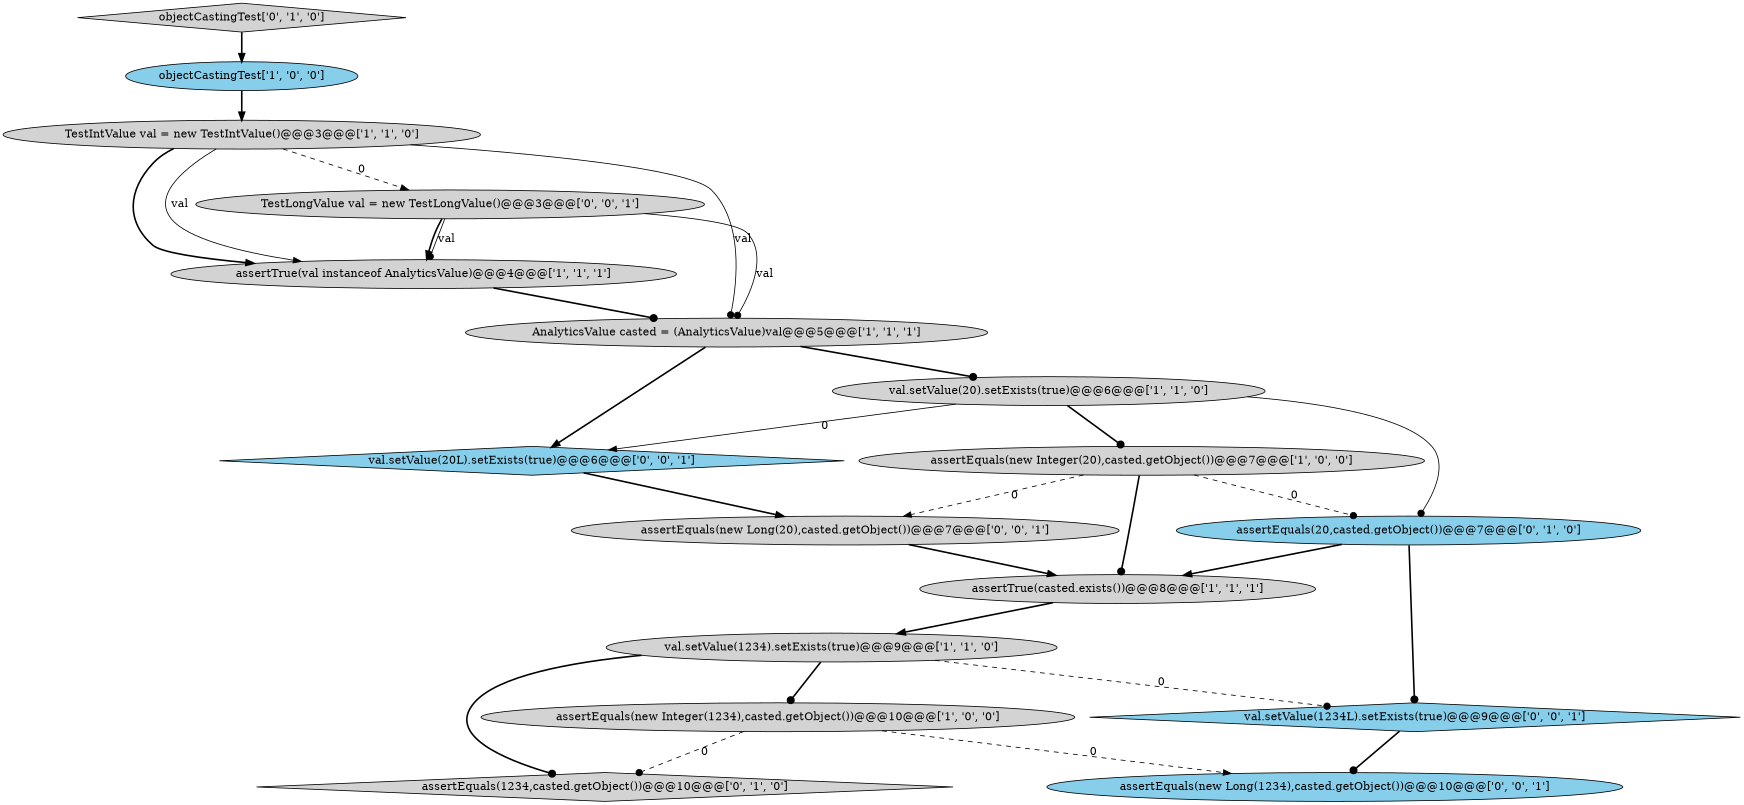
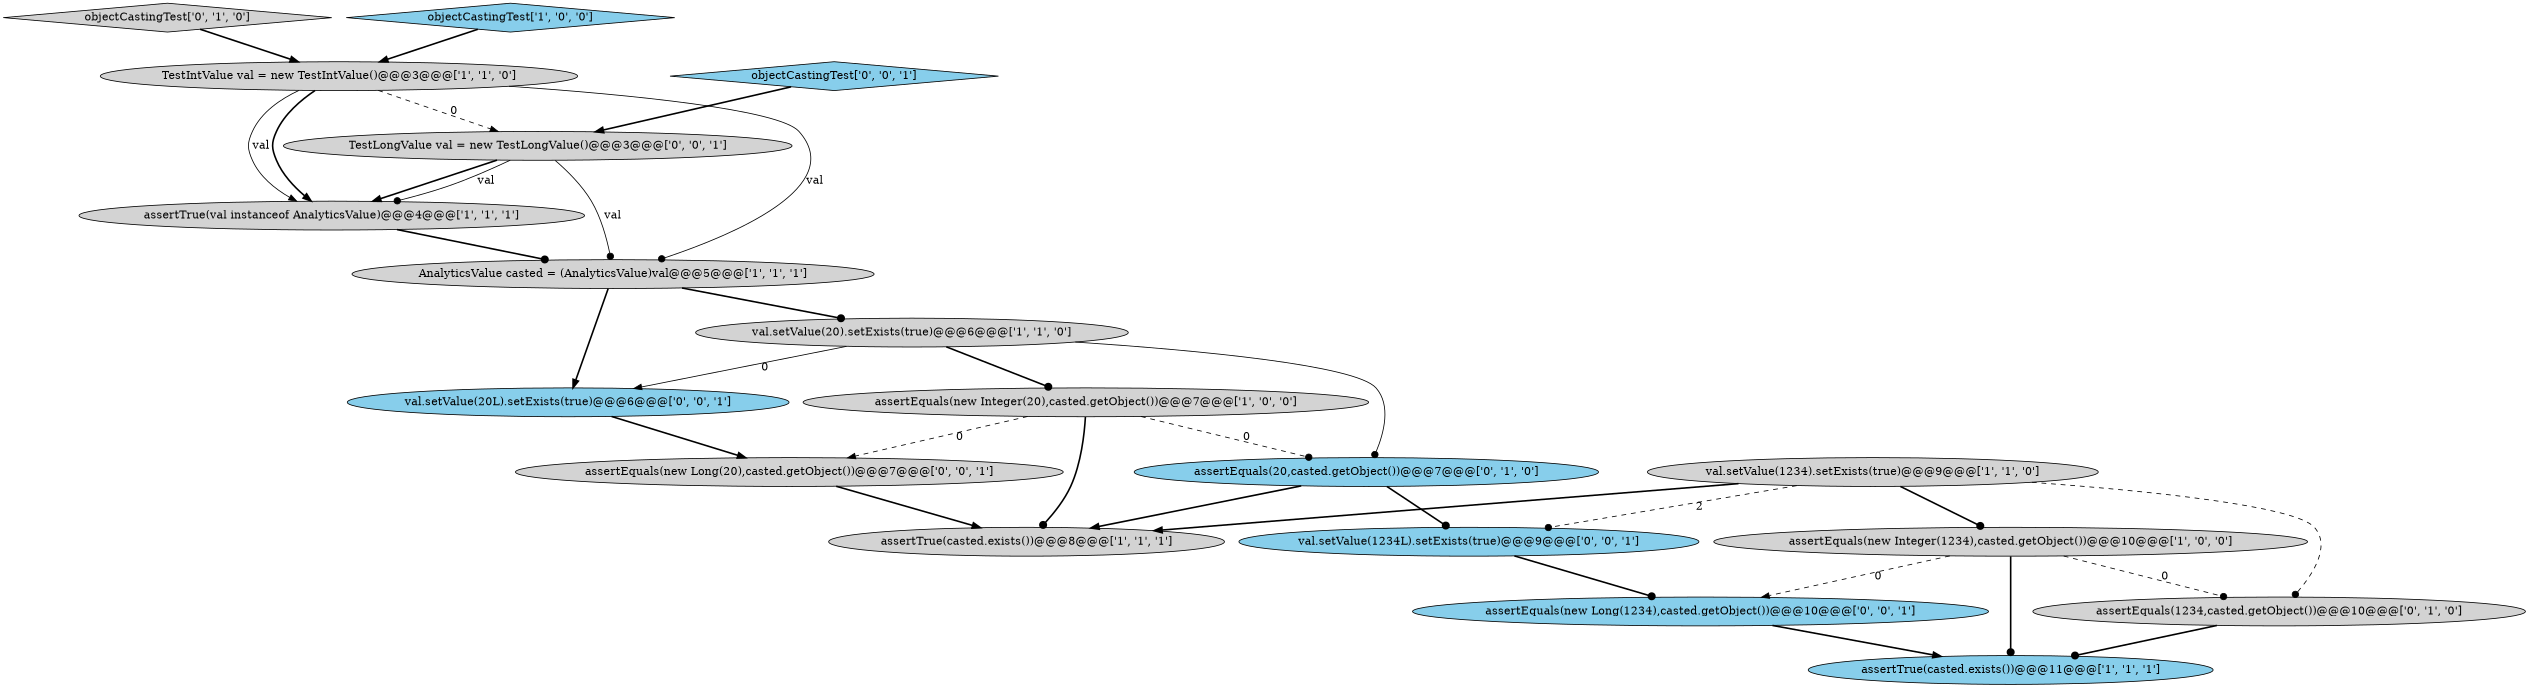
(242, 43) -> (245, 44)
(242, 76) -> (510, 18)
none -> (834, 76)
(532, 461) -> (568, 402)
(979, 617) -> (1450, 507)
none -> (2011, 670)
(1162, 682) -> (1700, 507)
(497, 687) -> (2211, 500)
(1415, 717) -> (1469, 542)
(605, 787) -> (2279, 611)
